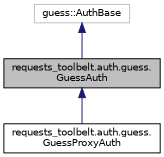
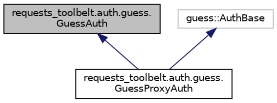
(82, 46) -> (189, 52)
